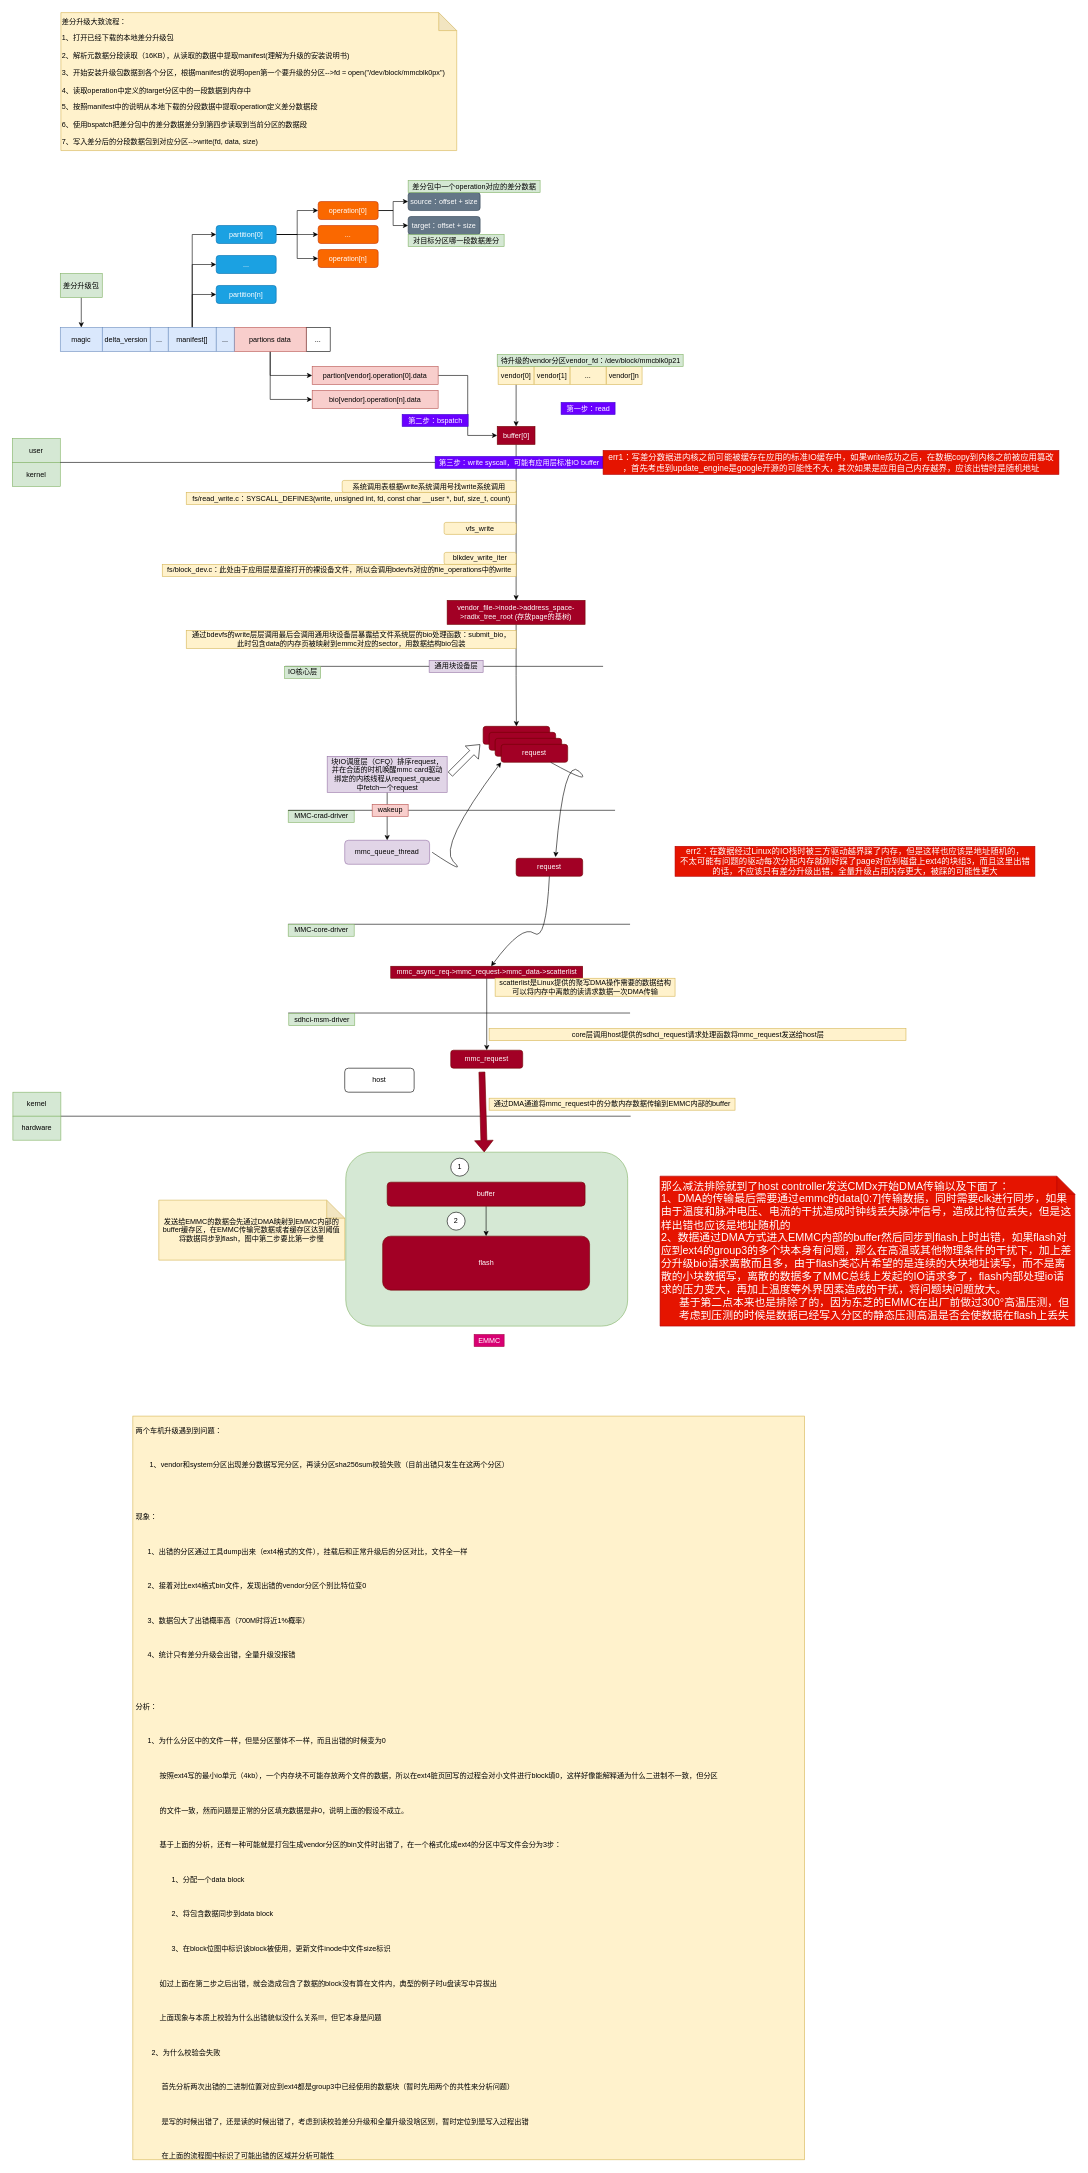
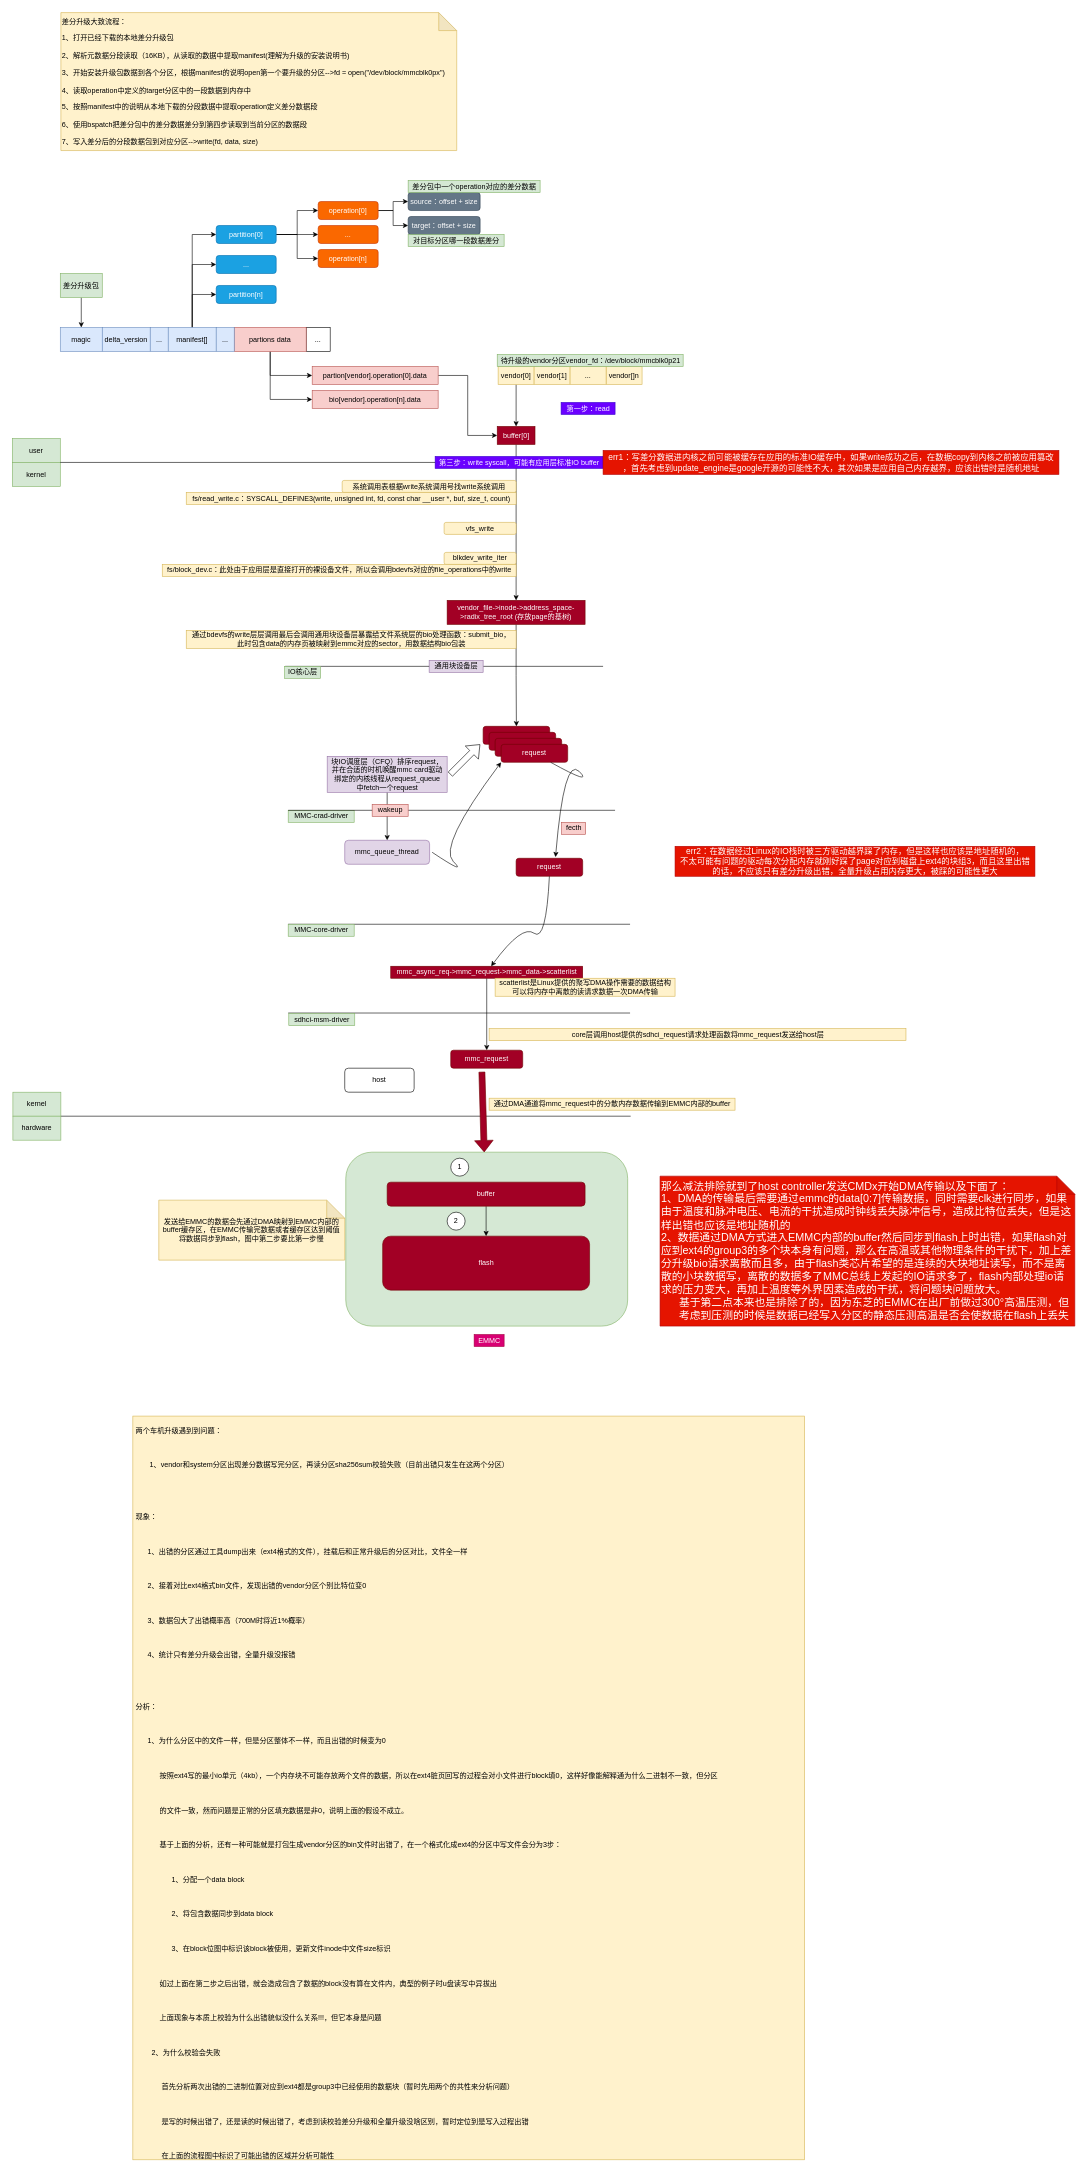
(435, 420) -> none
none -> (574, 828)
